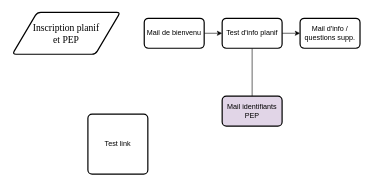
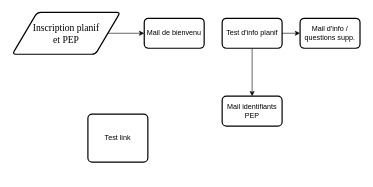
none -> (138, 33)
(216, 33) -> none
(252, 92) -> (252, 90)
(252, 111) -> (252, 111)
(118, 144) -> (118, 138)
